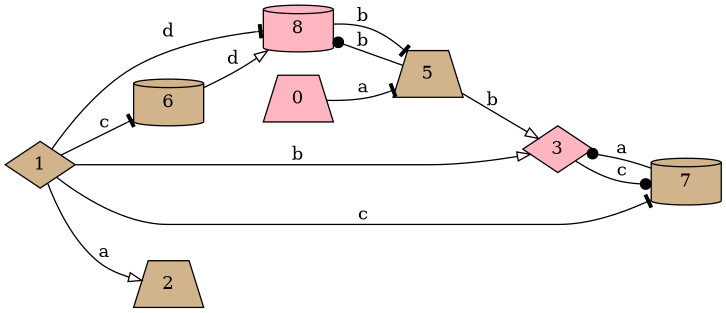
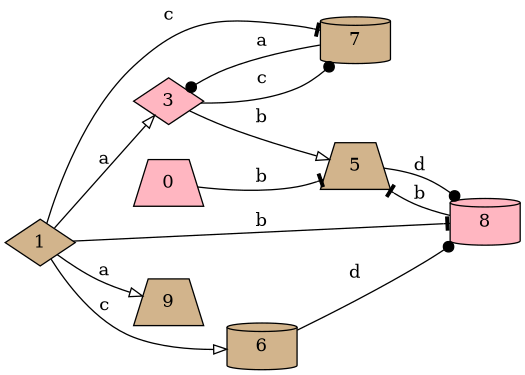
(169, 32) -> (262, 221)
(363, 41) -> (420, 165)
(231, 74) -> (372, 292)
(363, 88) -> (262, 177)
(495, 113) -> (252, 136)
(94, 139) -> (118, 330)
(298, 155) -> (104, 159)
(169, 284) -> (169, 302)
